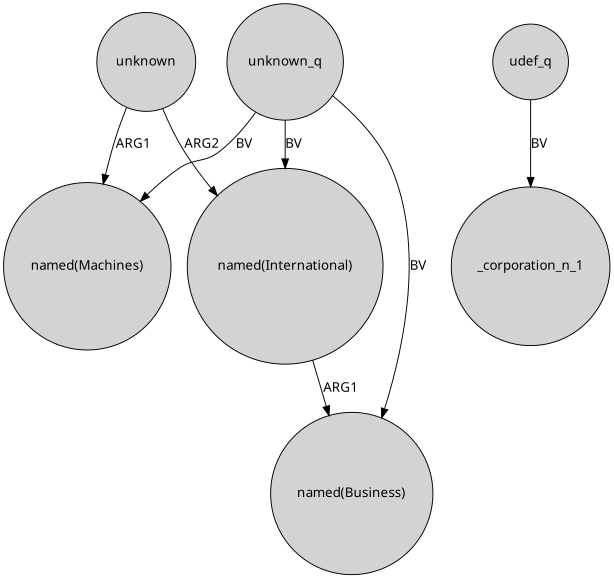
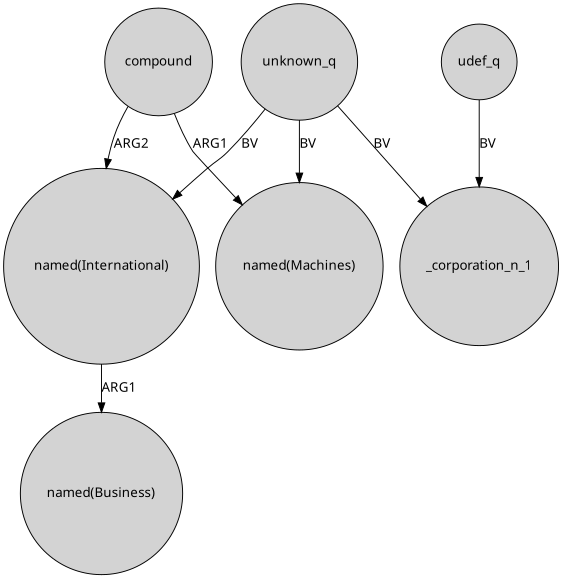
(146, 62) -> (159, 62)
(408, 242) -> (379, 152)
